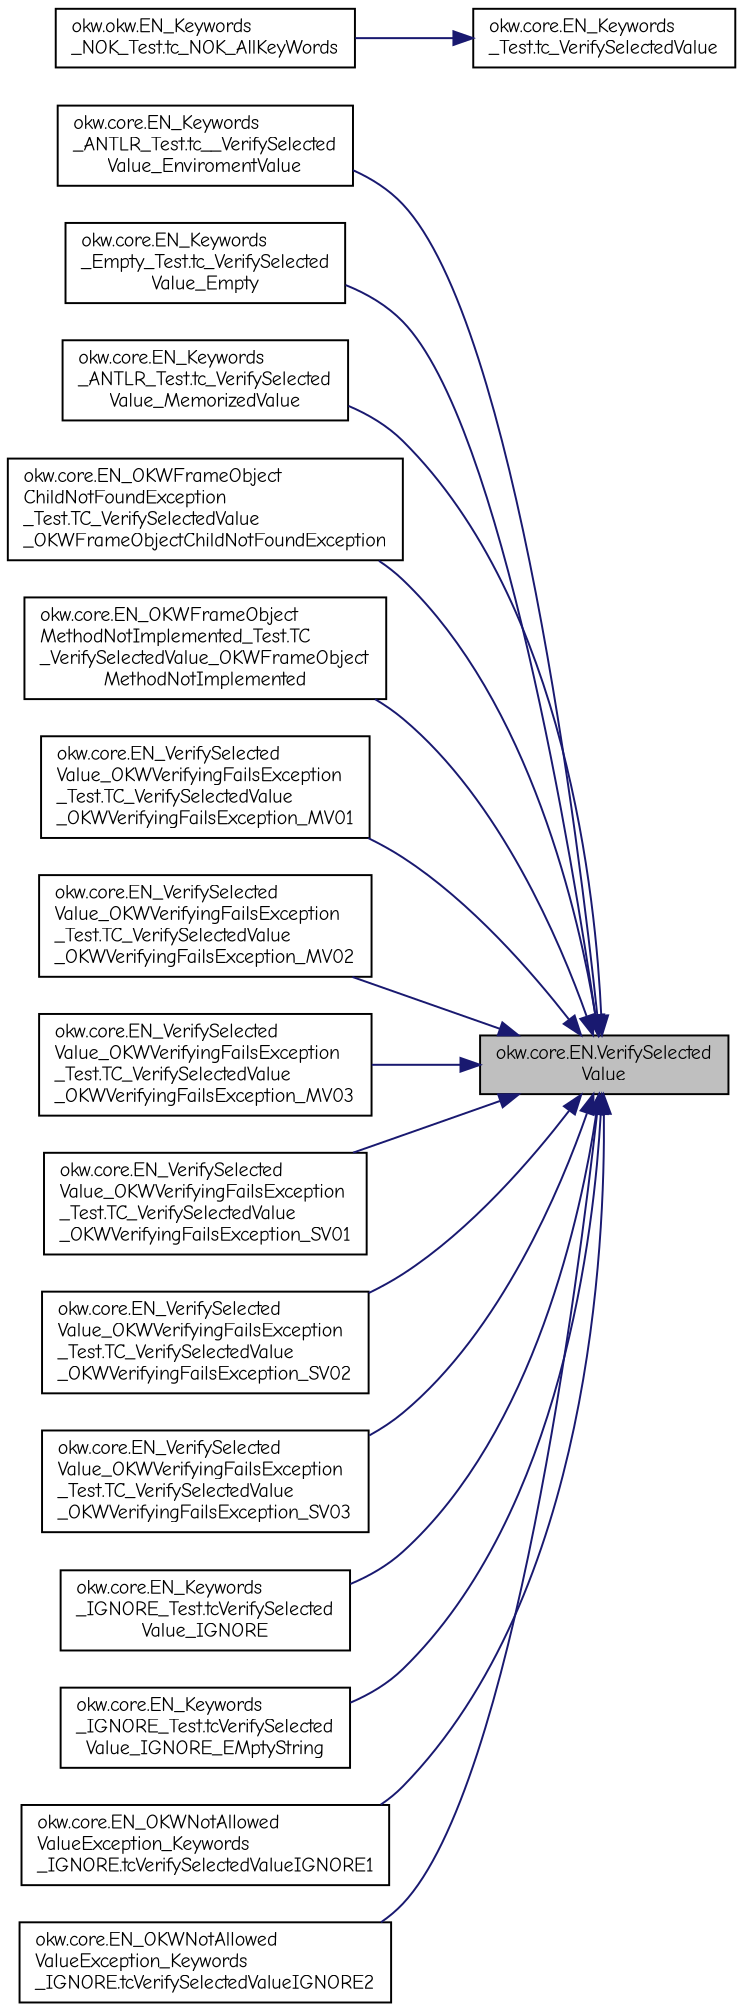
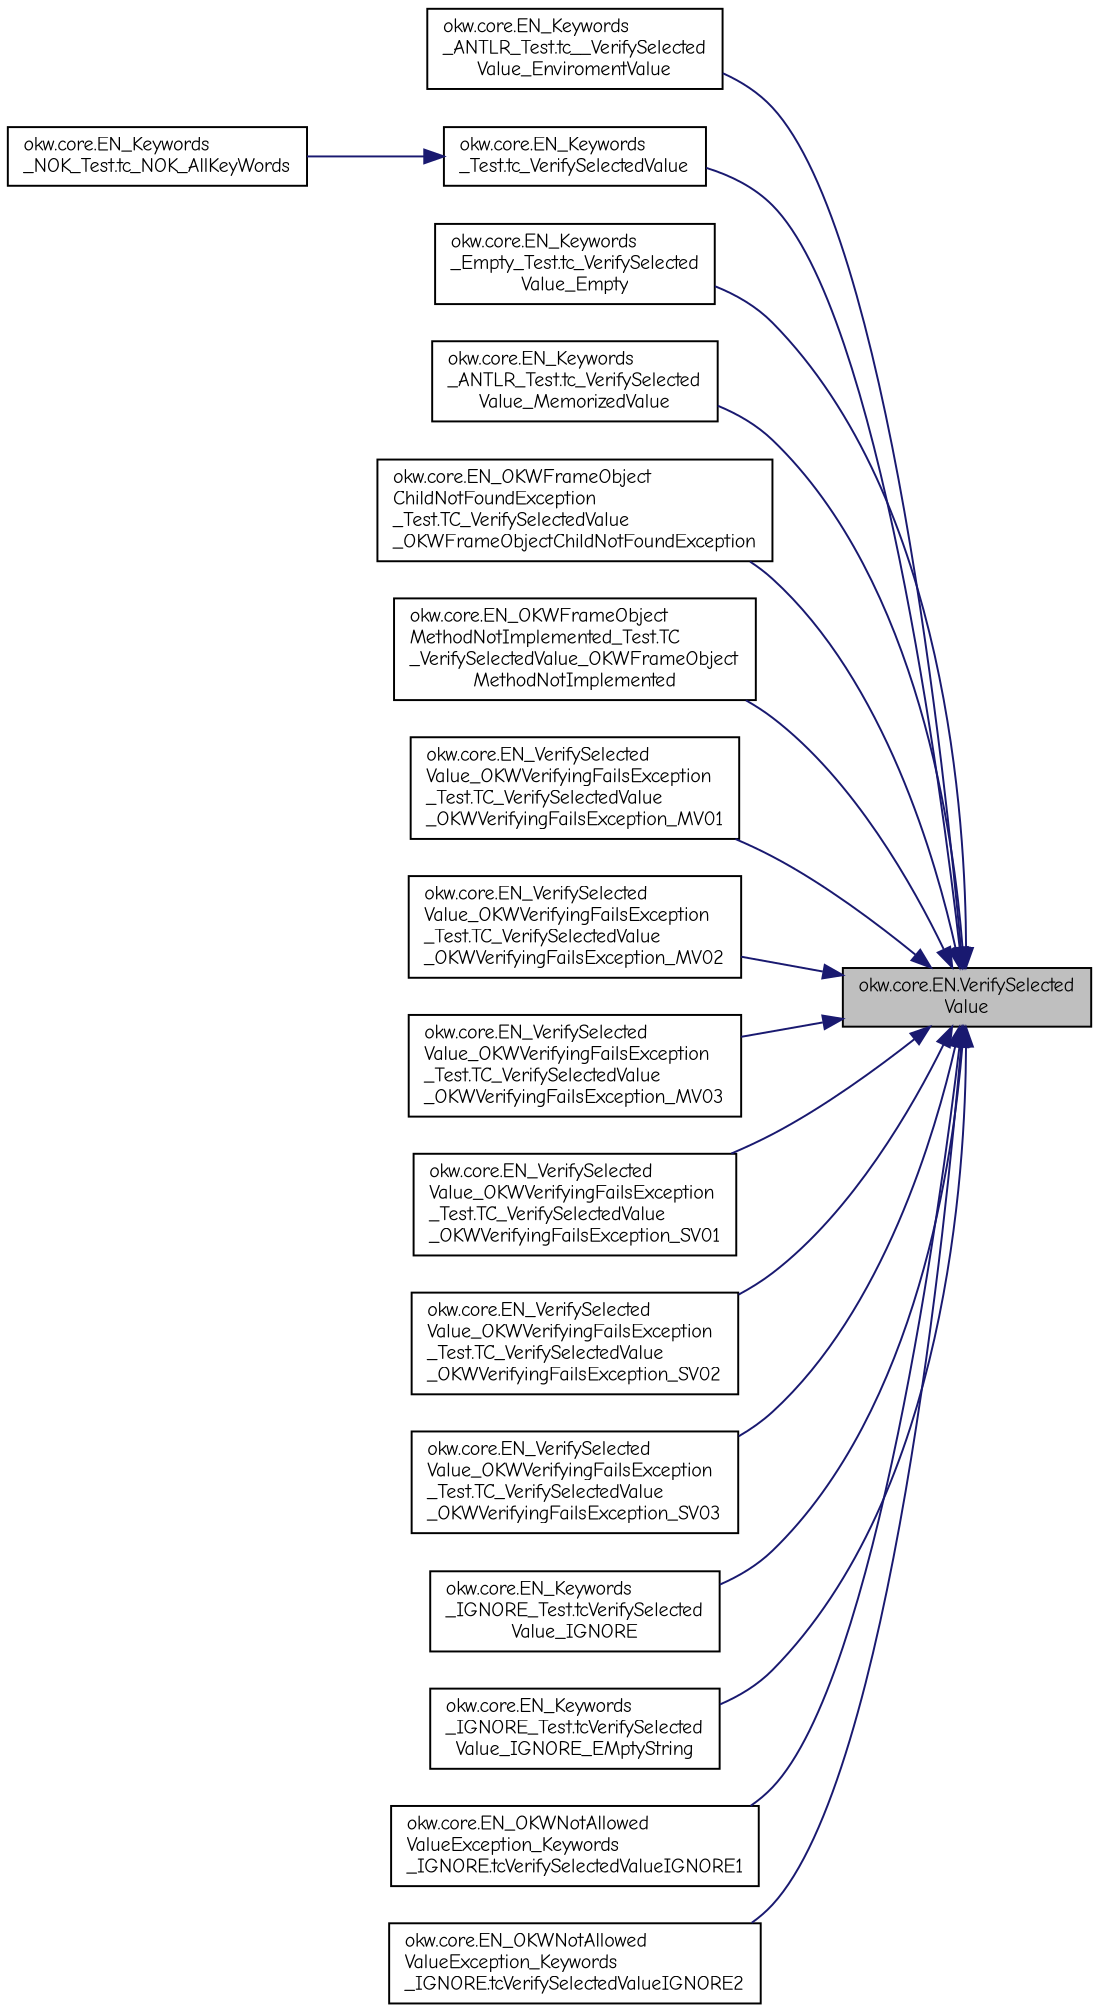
(205, 38) -> (157, 156)
none -> (874, 446)
